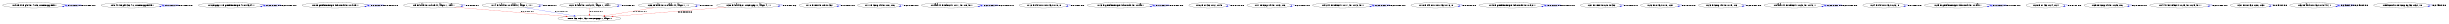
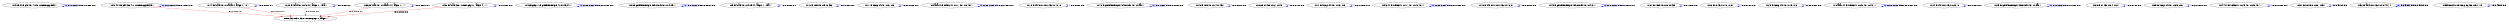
none -> (1209, 5)
(510, 12) -> (218, 12)
(549, 12) -> (266, 12)
